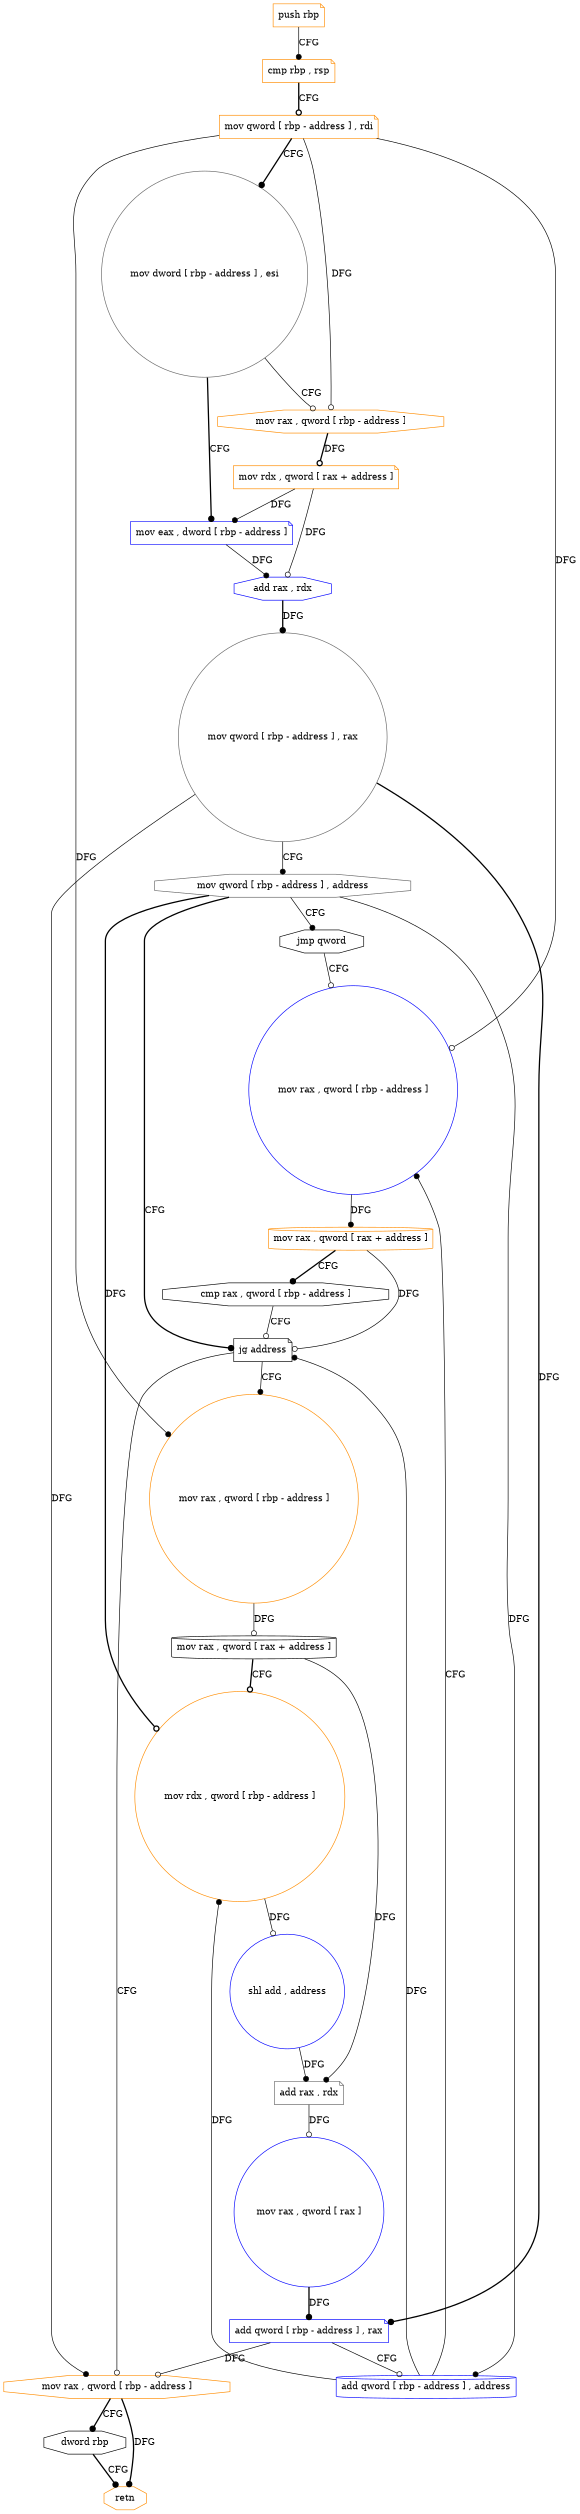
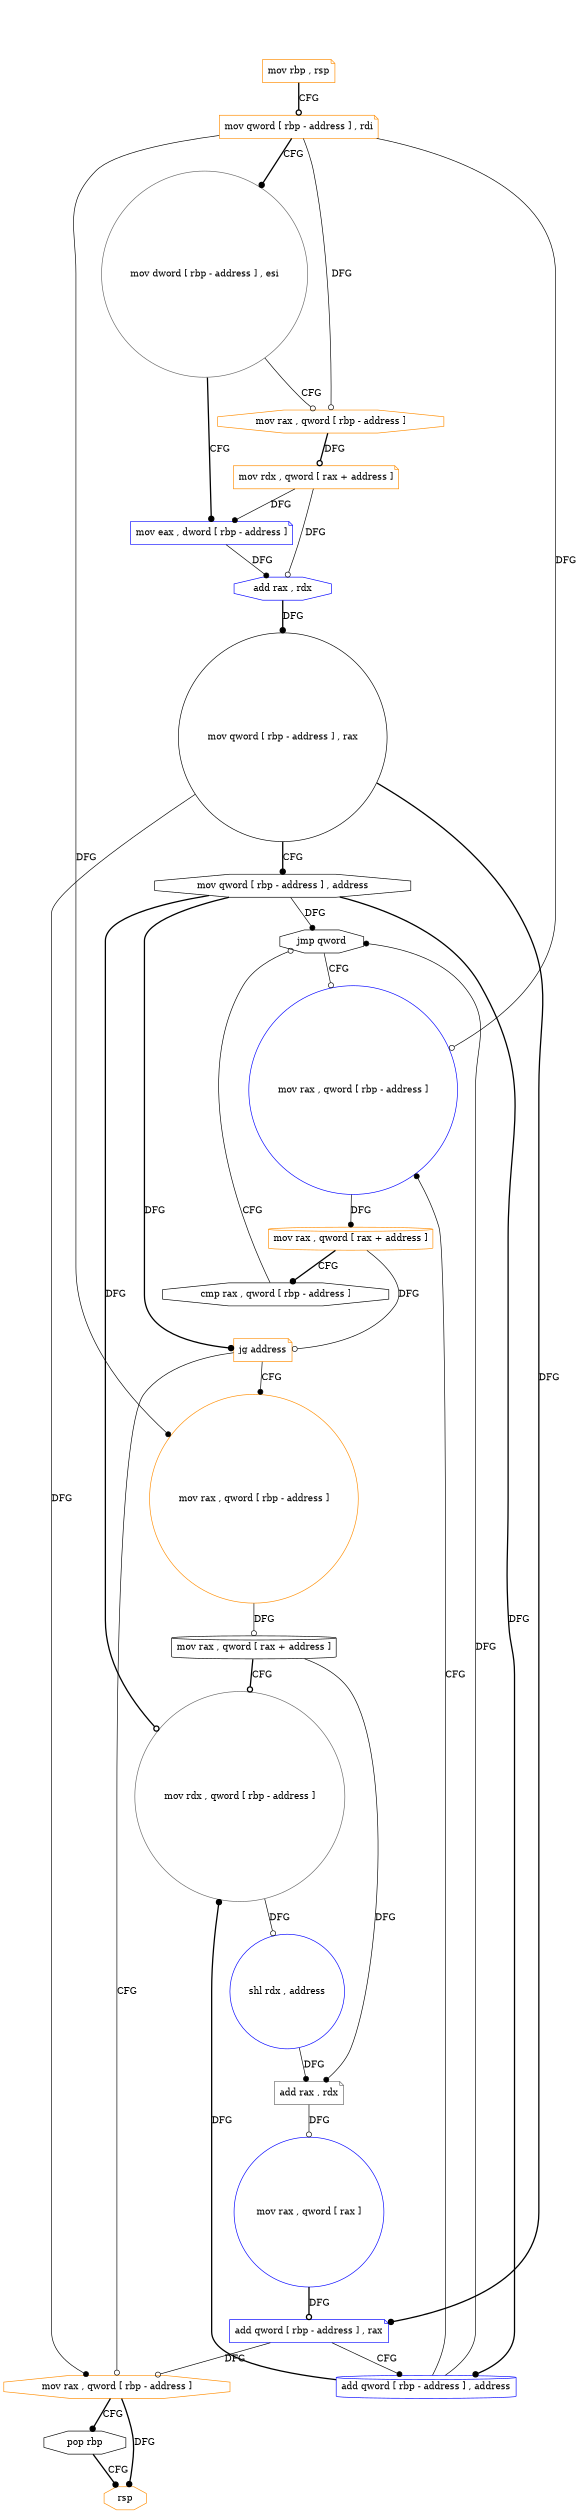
(299, 15) -> none
(299, 71) -> (299, 71)
(283, 737) -> (283, 737)
(283, 855) -> (283, 855)
(283, 886) -> (283, 886)
(315, 914) -> (315, 914)
(155, 1211) -> (155, 1211)
(270, 1320) -> (220, 1108)
(263, 1350) -> (263, 1350)
(508, 1600) -> (508, 1600)
(240, 1797) -> (240, 1797)
(406, 1841) -> (475, 1631)
(287, 1992) -> (287, 1992)
(212, 2188) -> (212, 2188)
(309, 2301) -> (309, 2301)
(364, 2358) -> (364, 2358)
(85, 2443) -> (85, 2443)
(125, 2498) -> (125, 2498)
